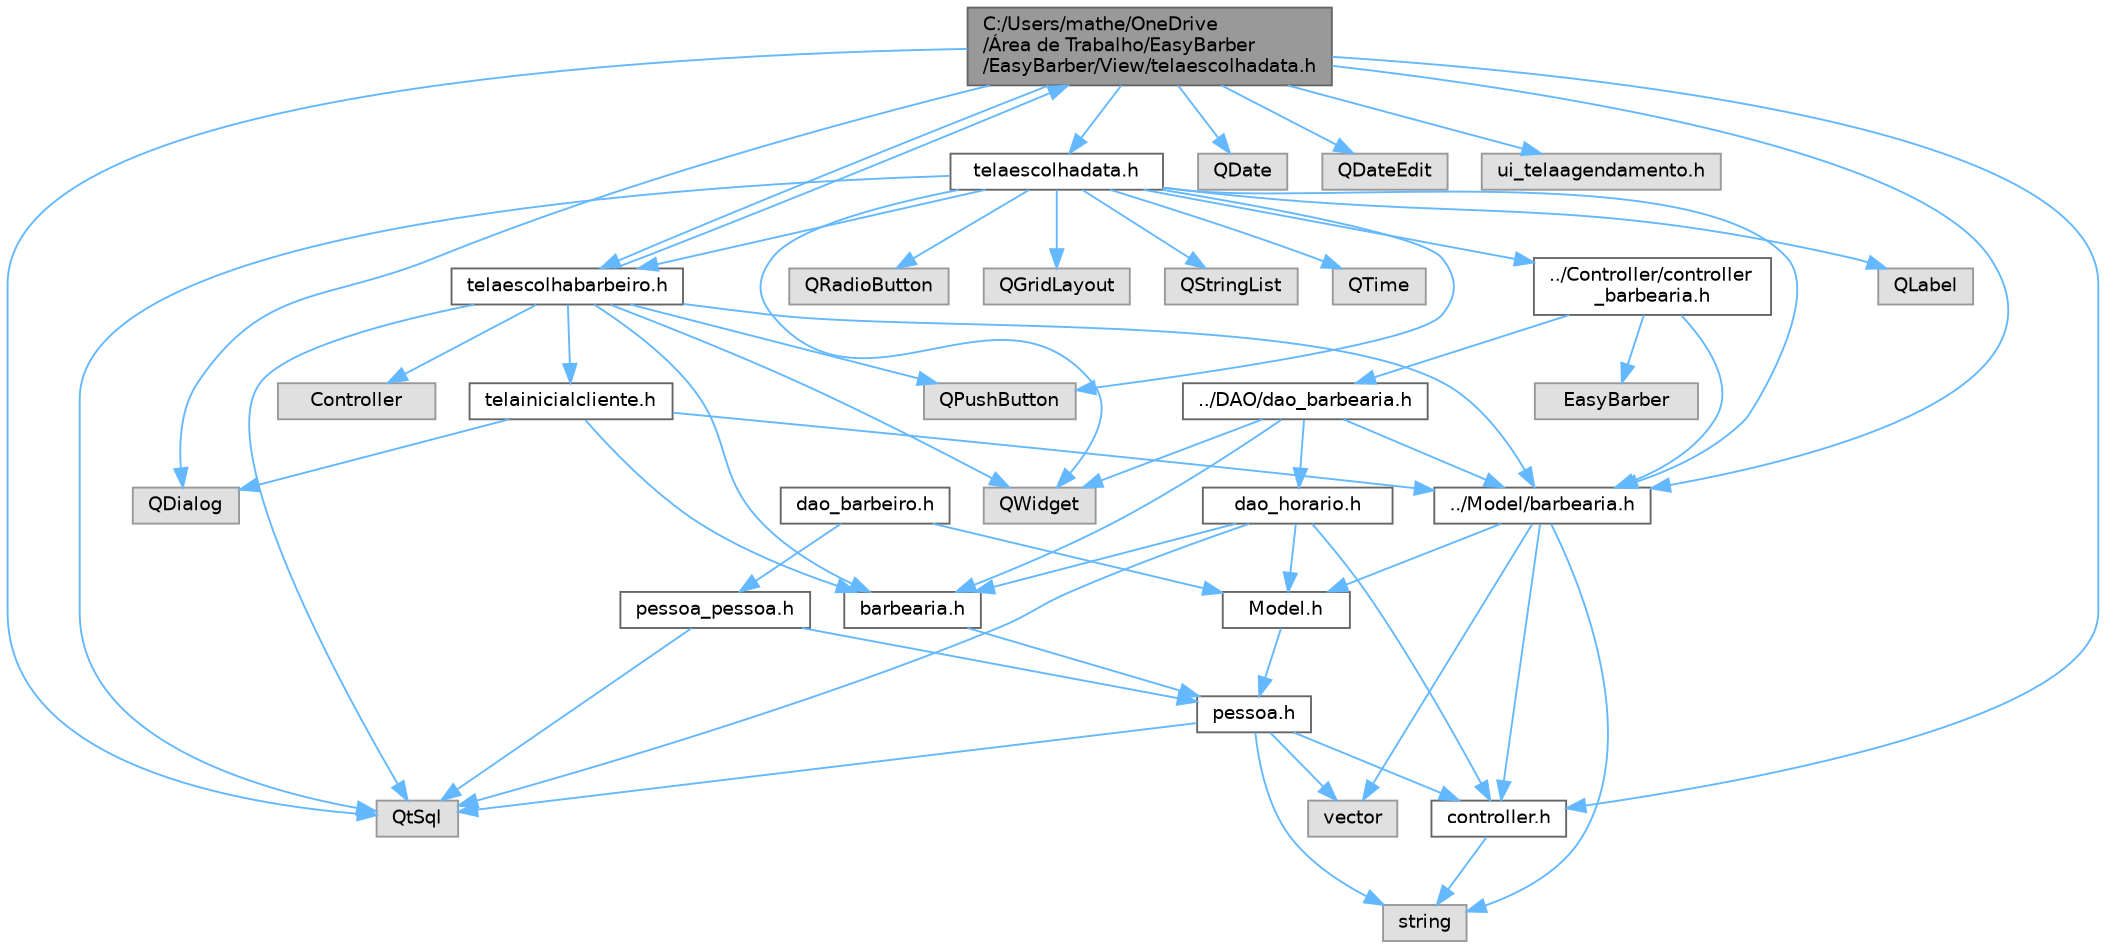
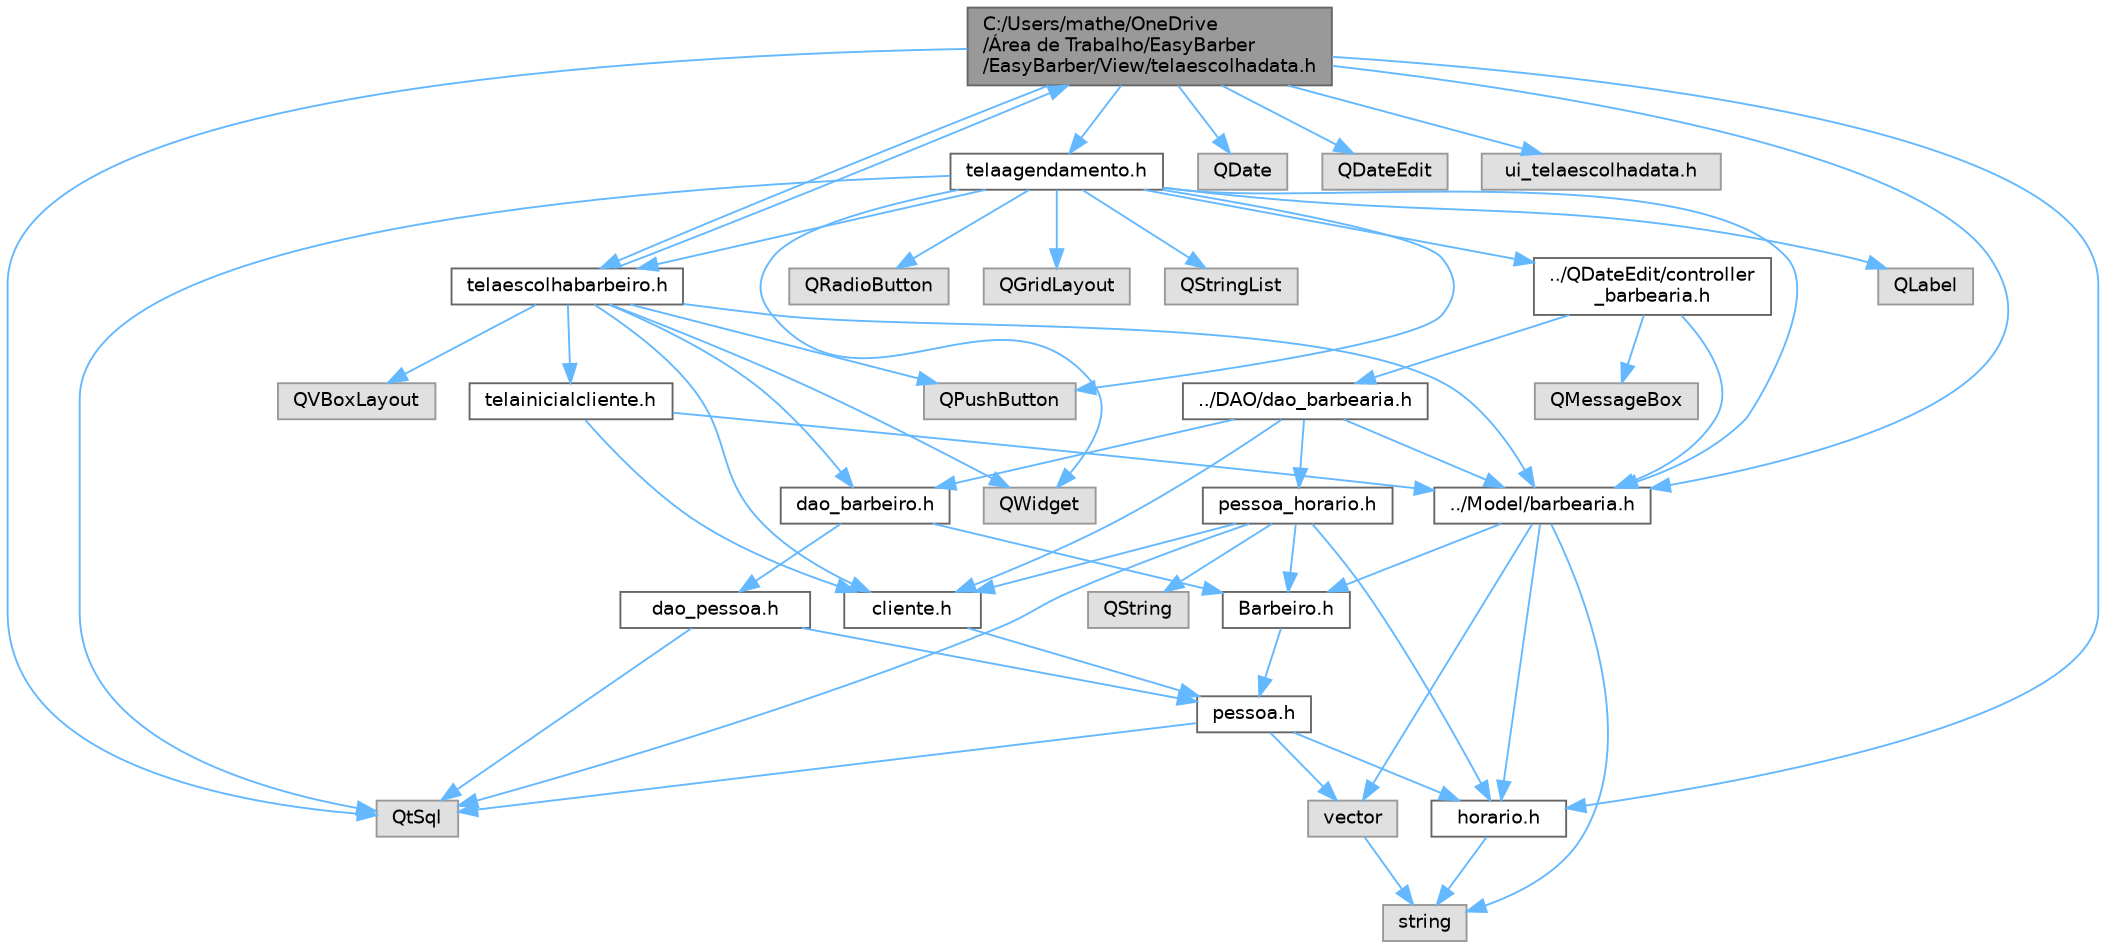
(1057, 172) -> (1057, 172)
(1601, 172) -> (1601, 172)
(1379, 286) -> none
(1652, 286) -> (1652, 286)
(357, 401) -> (357, 401)
(1616, 401) -> (1616, 401)
(1182, 450) -> (1123, 445)
(255, 466) -> (737, 372)
(186, 506) -> none
(1298, 506) -> (1298, 506)
(715, 610) -> (715, 610)
(913, 610) -> (913, 610)
none -> (1138, 610)
(1286, 610) -> (1286, 610)
(1499, 819) -> (1499, 819)
(1286, 831) -> (1383, 863)
